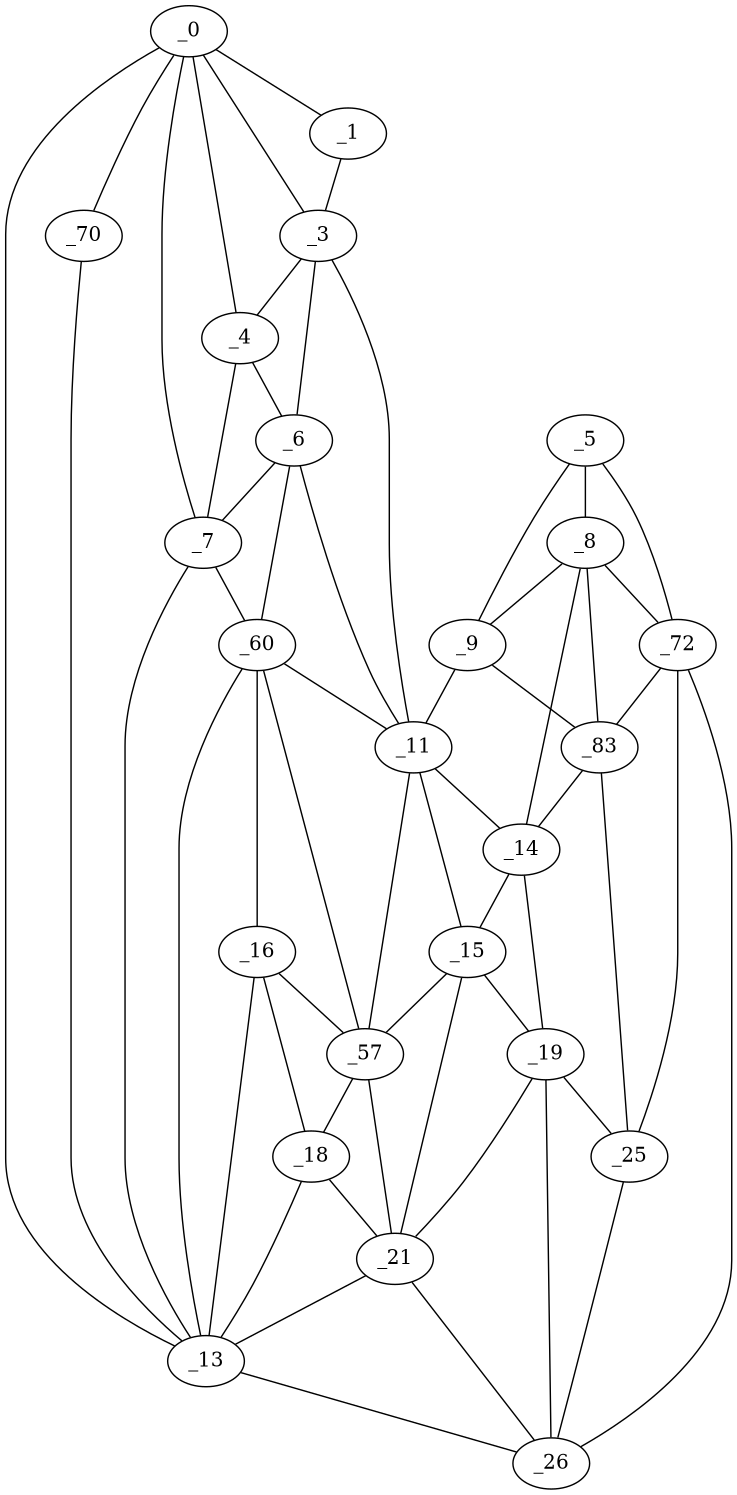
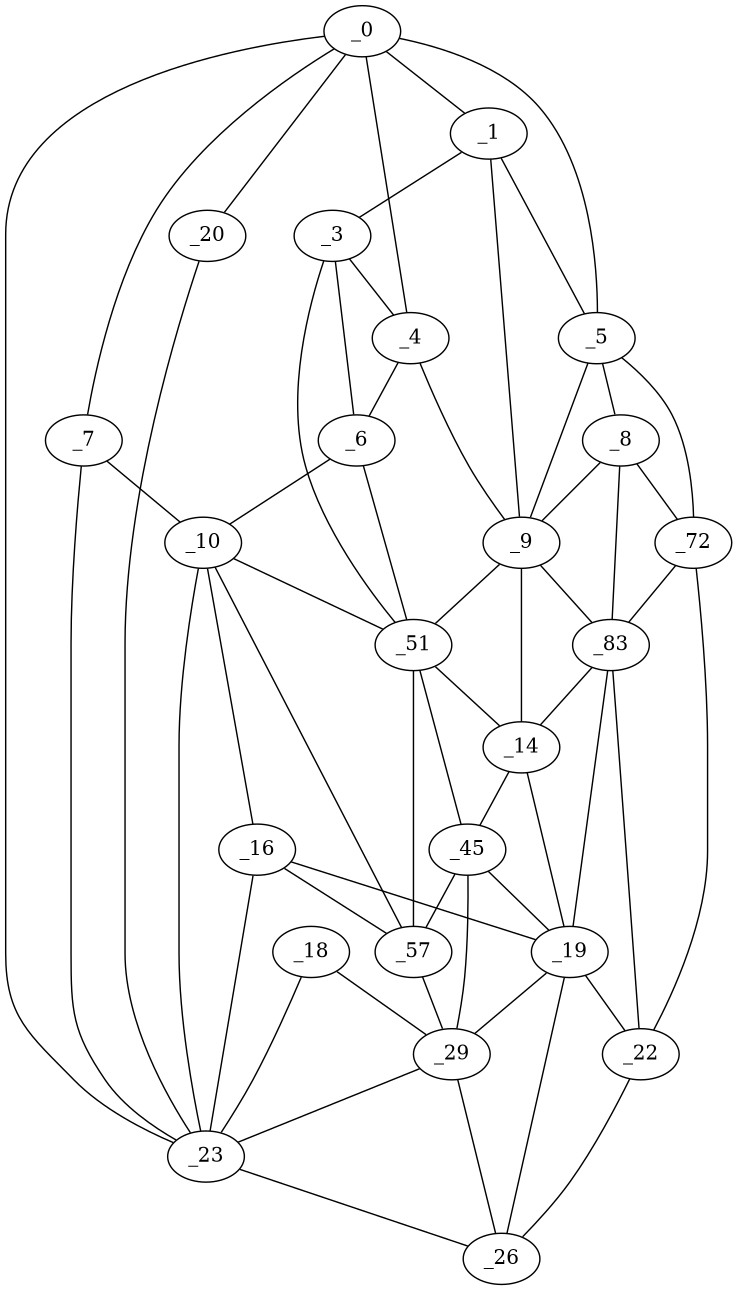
(254, 133) -> (556, 131)
(84, 236) -> (207, 236)
none -> (543, 236)
none -> (505, 338)
(222, 440) -> (457, 444)
(249, 492) -> none
(257, 645) -> (203, 543)
(553, 696) -> (521, 645)
(413, 747) -> (413, 645)
none -> (590, 799)
(467, 952) -> (467, 850)
(284, 1054) -> (401, 897)
(732, 1087) -> none
(338, 1105) -> none
(629, 1157) -> (641, 1054)
(395, 1259) -> (452, 1054)
(206, 1361) -> (206, 1157)
